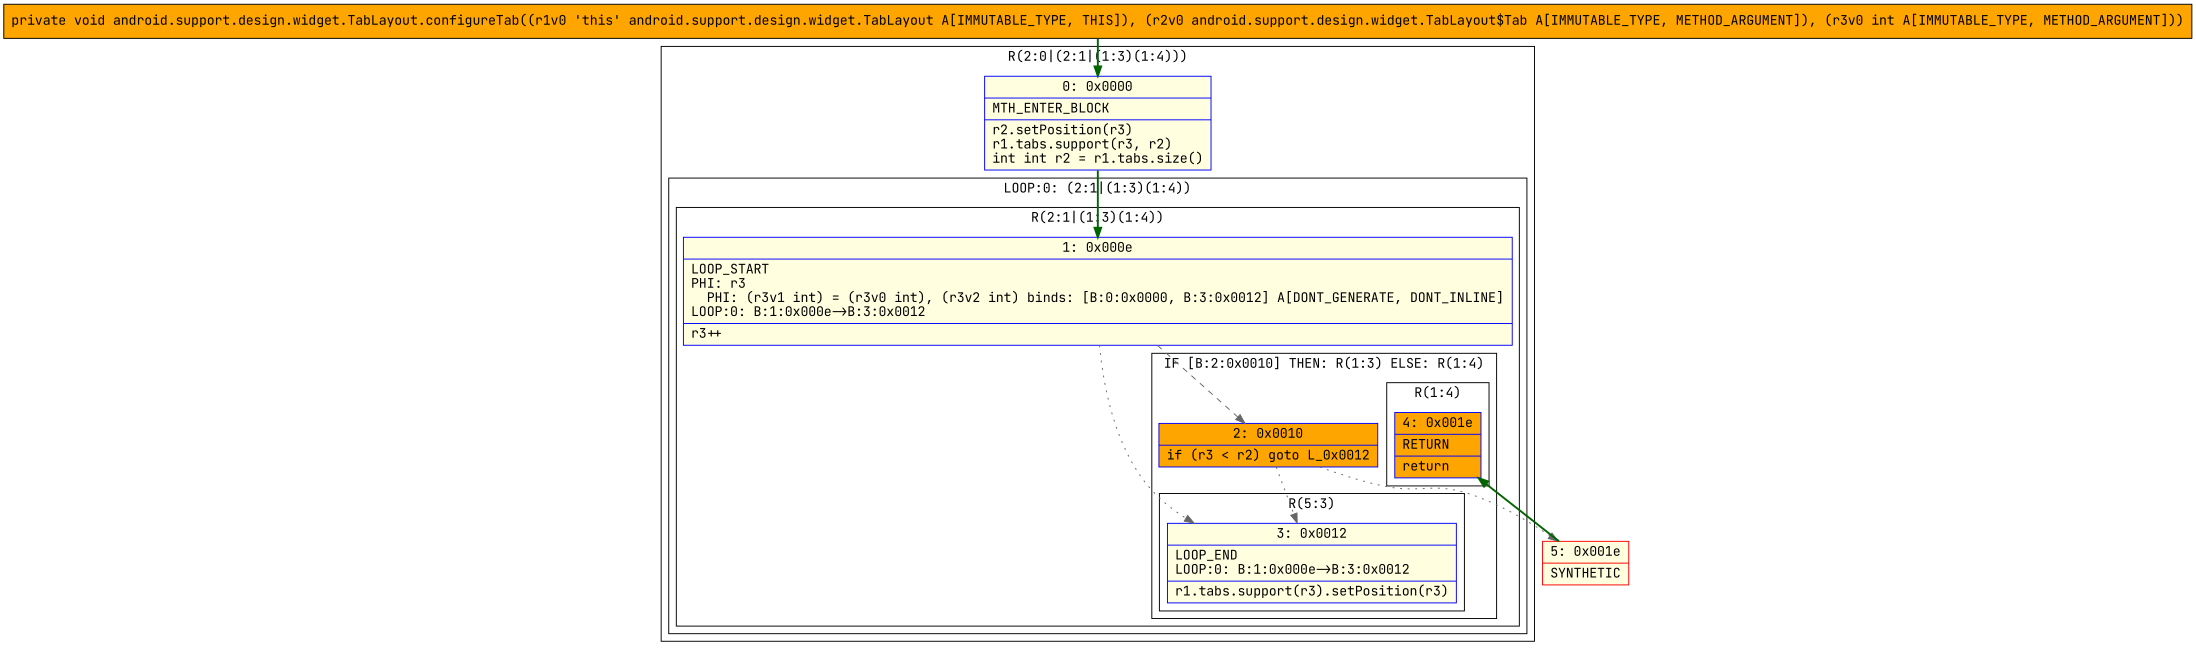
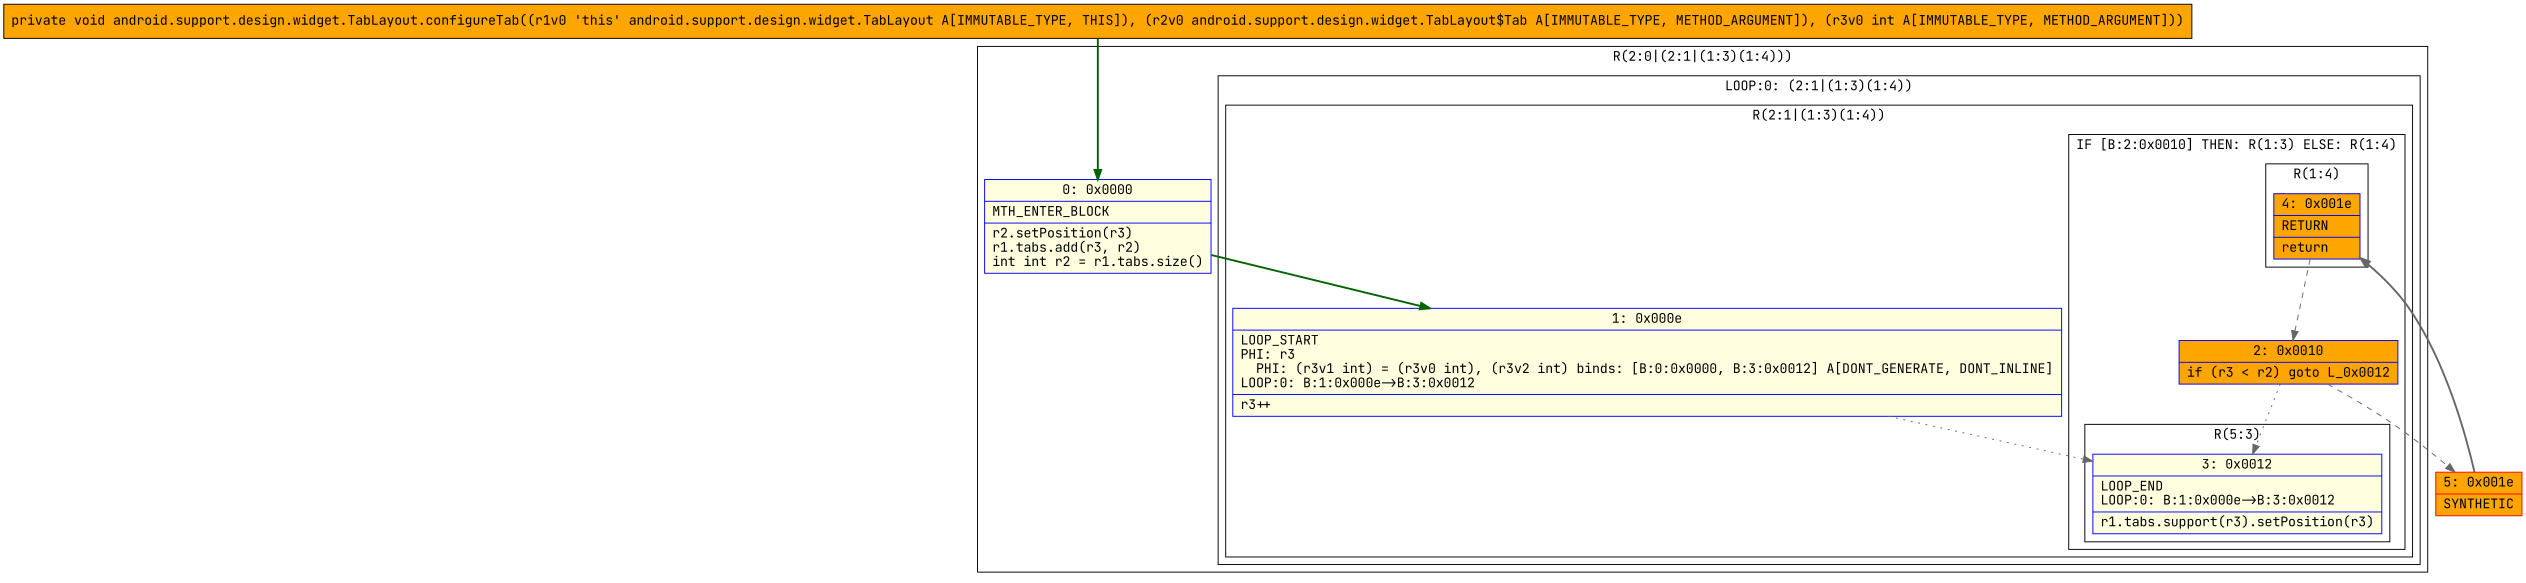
(1082, 144) -> (1067, 248)
(1198, 381) -> (2303, 295)
(1475, 496) -> (2384, 418)
(1514, 506) -> (2437, 359)
(1586, 563) -> (2479, 494)
